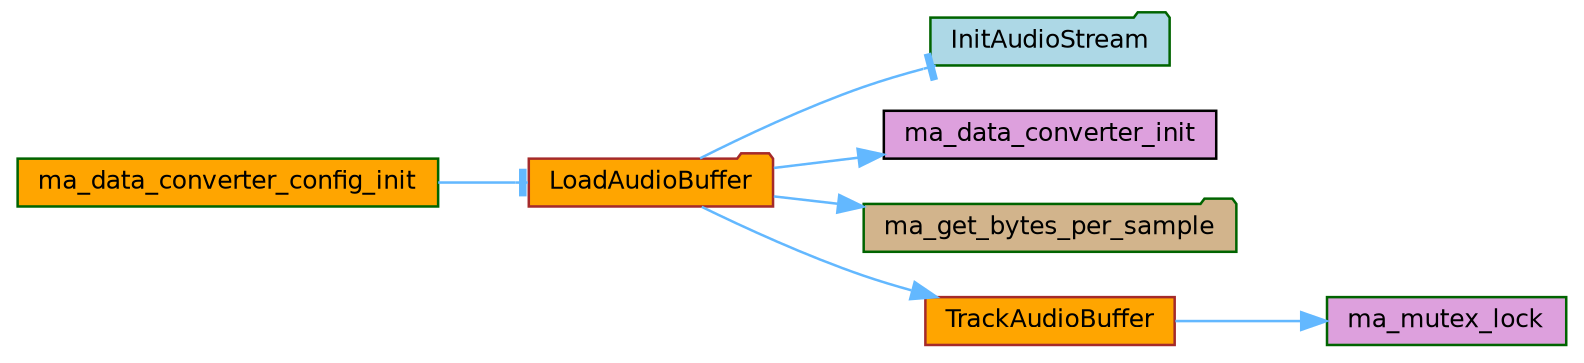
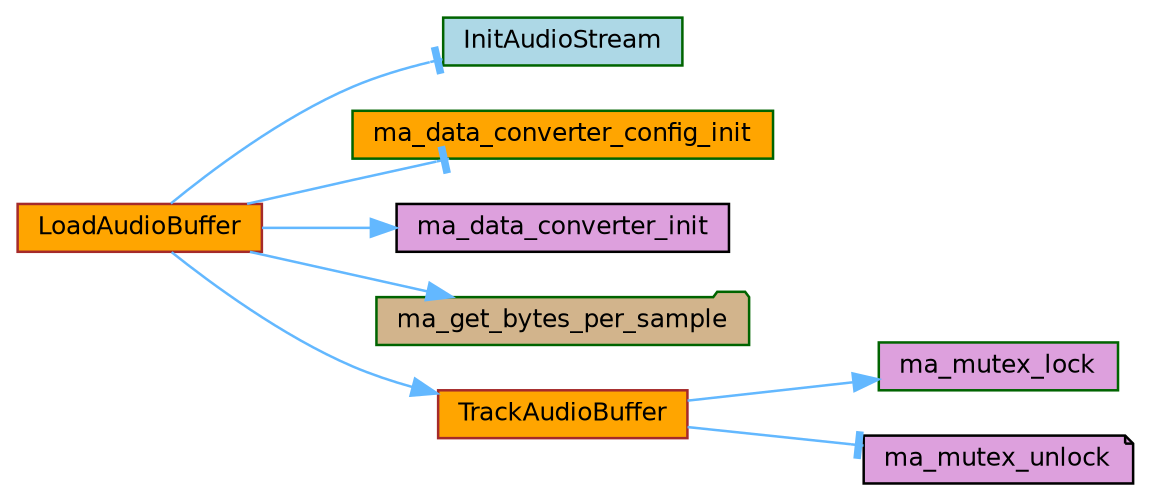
(1050, 42) -> (563, 42)
(477, 183) -> (342, 182)
(651, 183) -> (140, 228)
none -> (998, 460)
